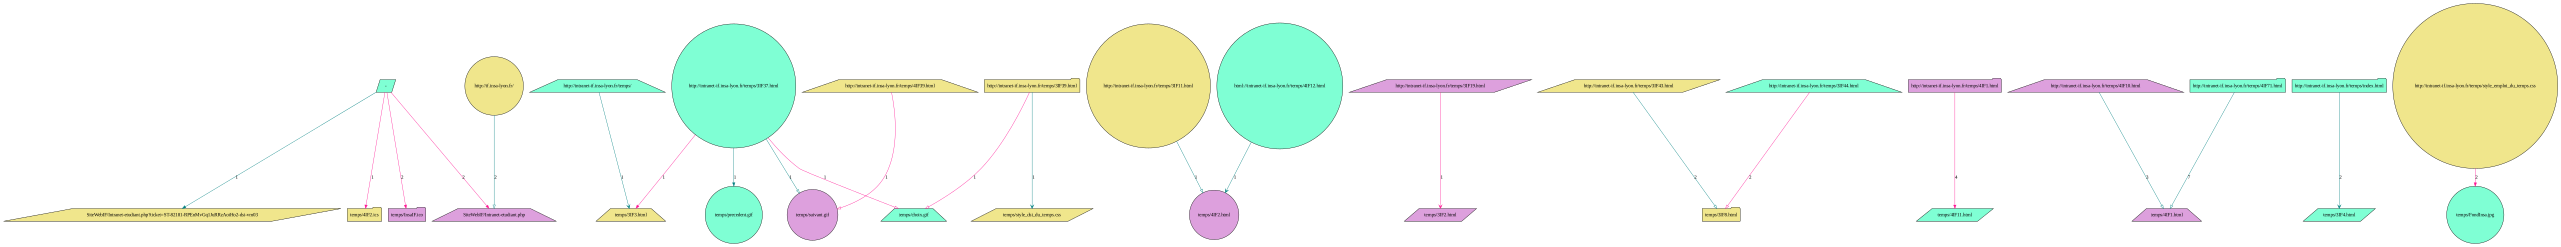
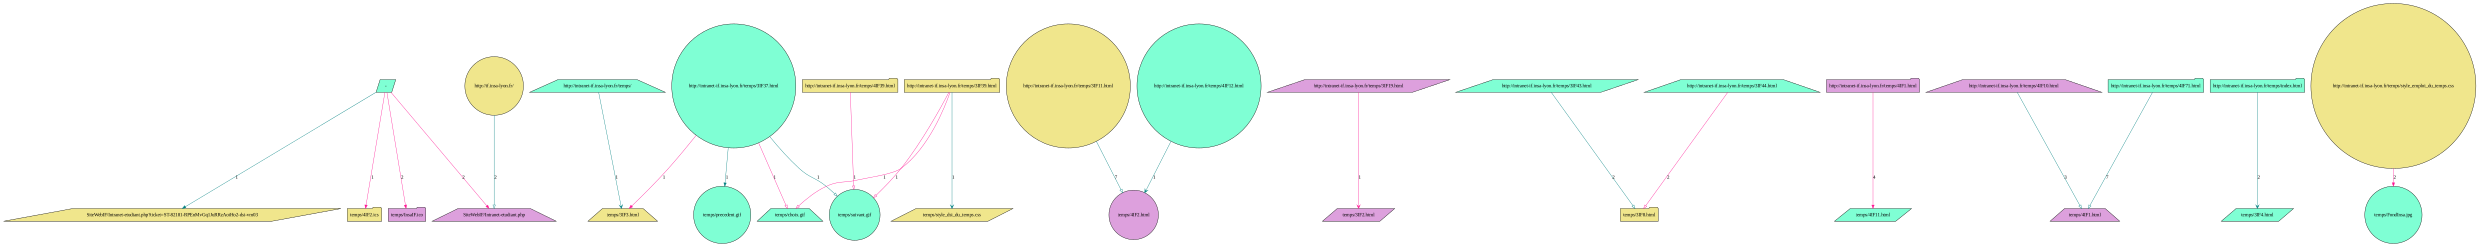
(890, 86) -> (850, 86)
(1280, 86) -> (1199, 86)
(1629, 86) -> (1547, 86)
none -> (917, 147)
(1196, 177) -> (1116, 177)
(813, 215) -> (855, 215)
